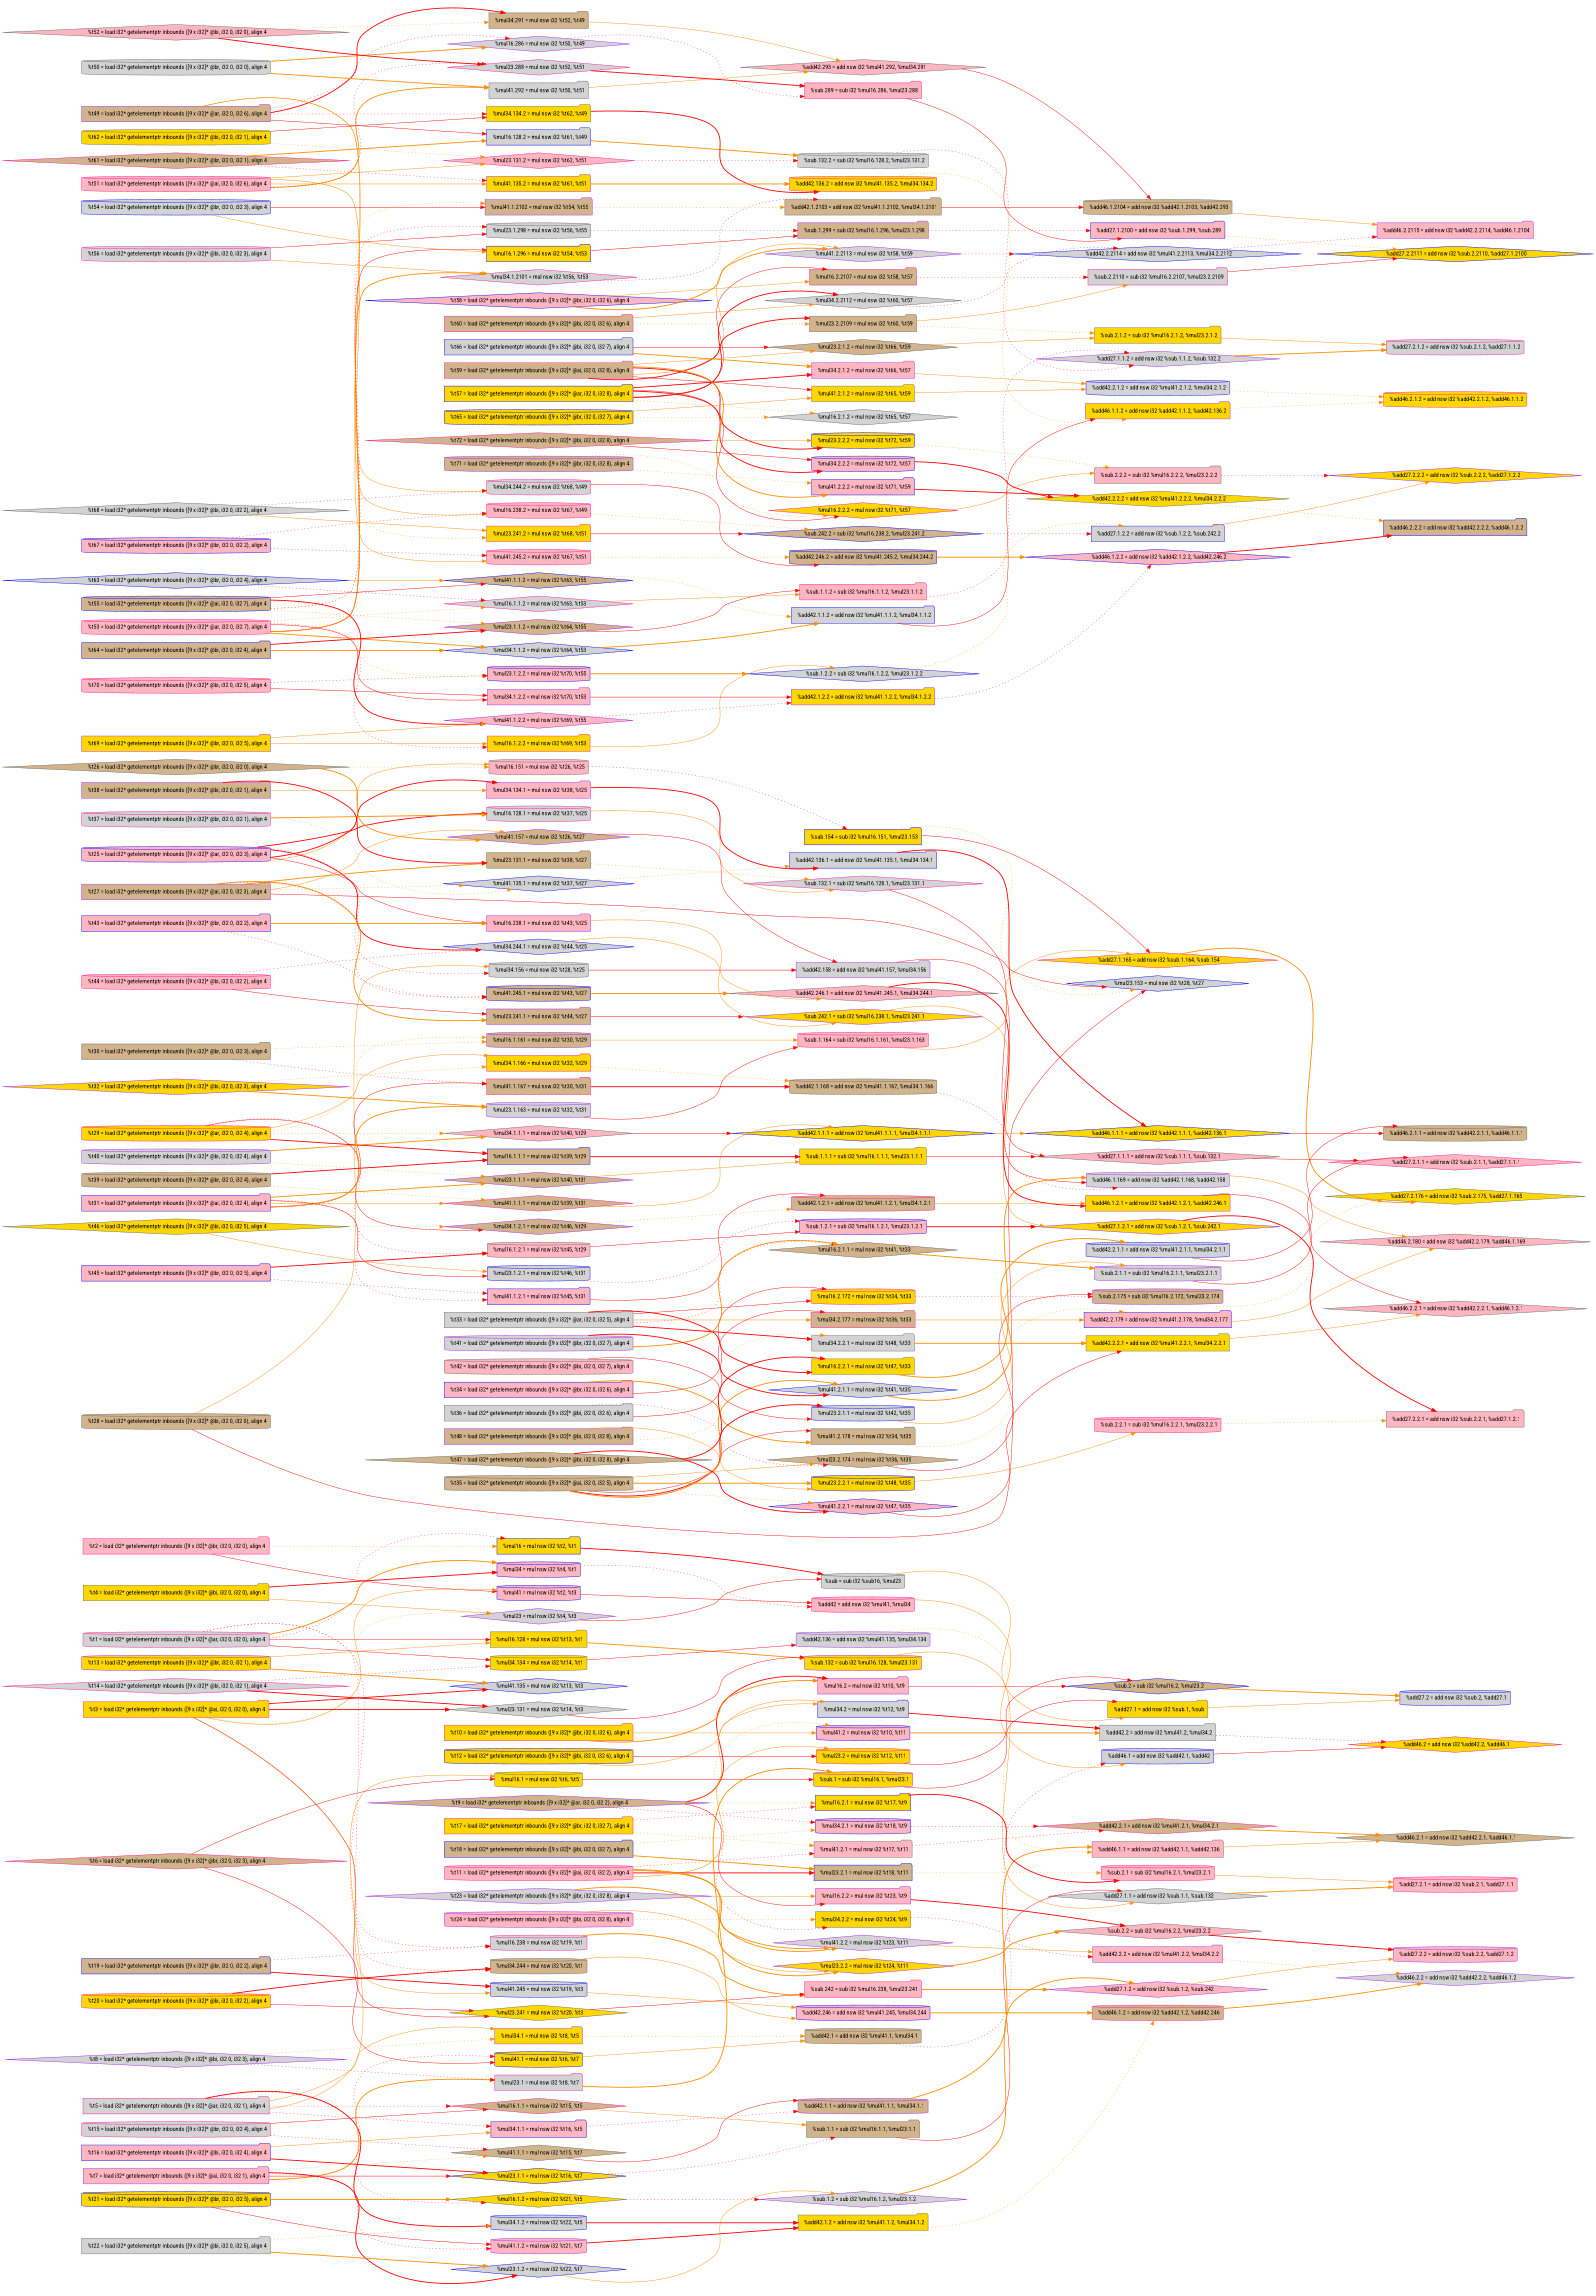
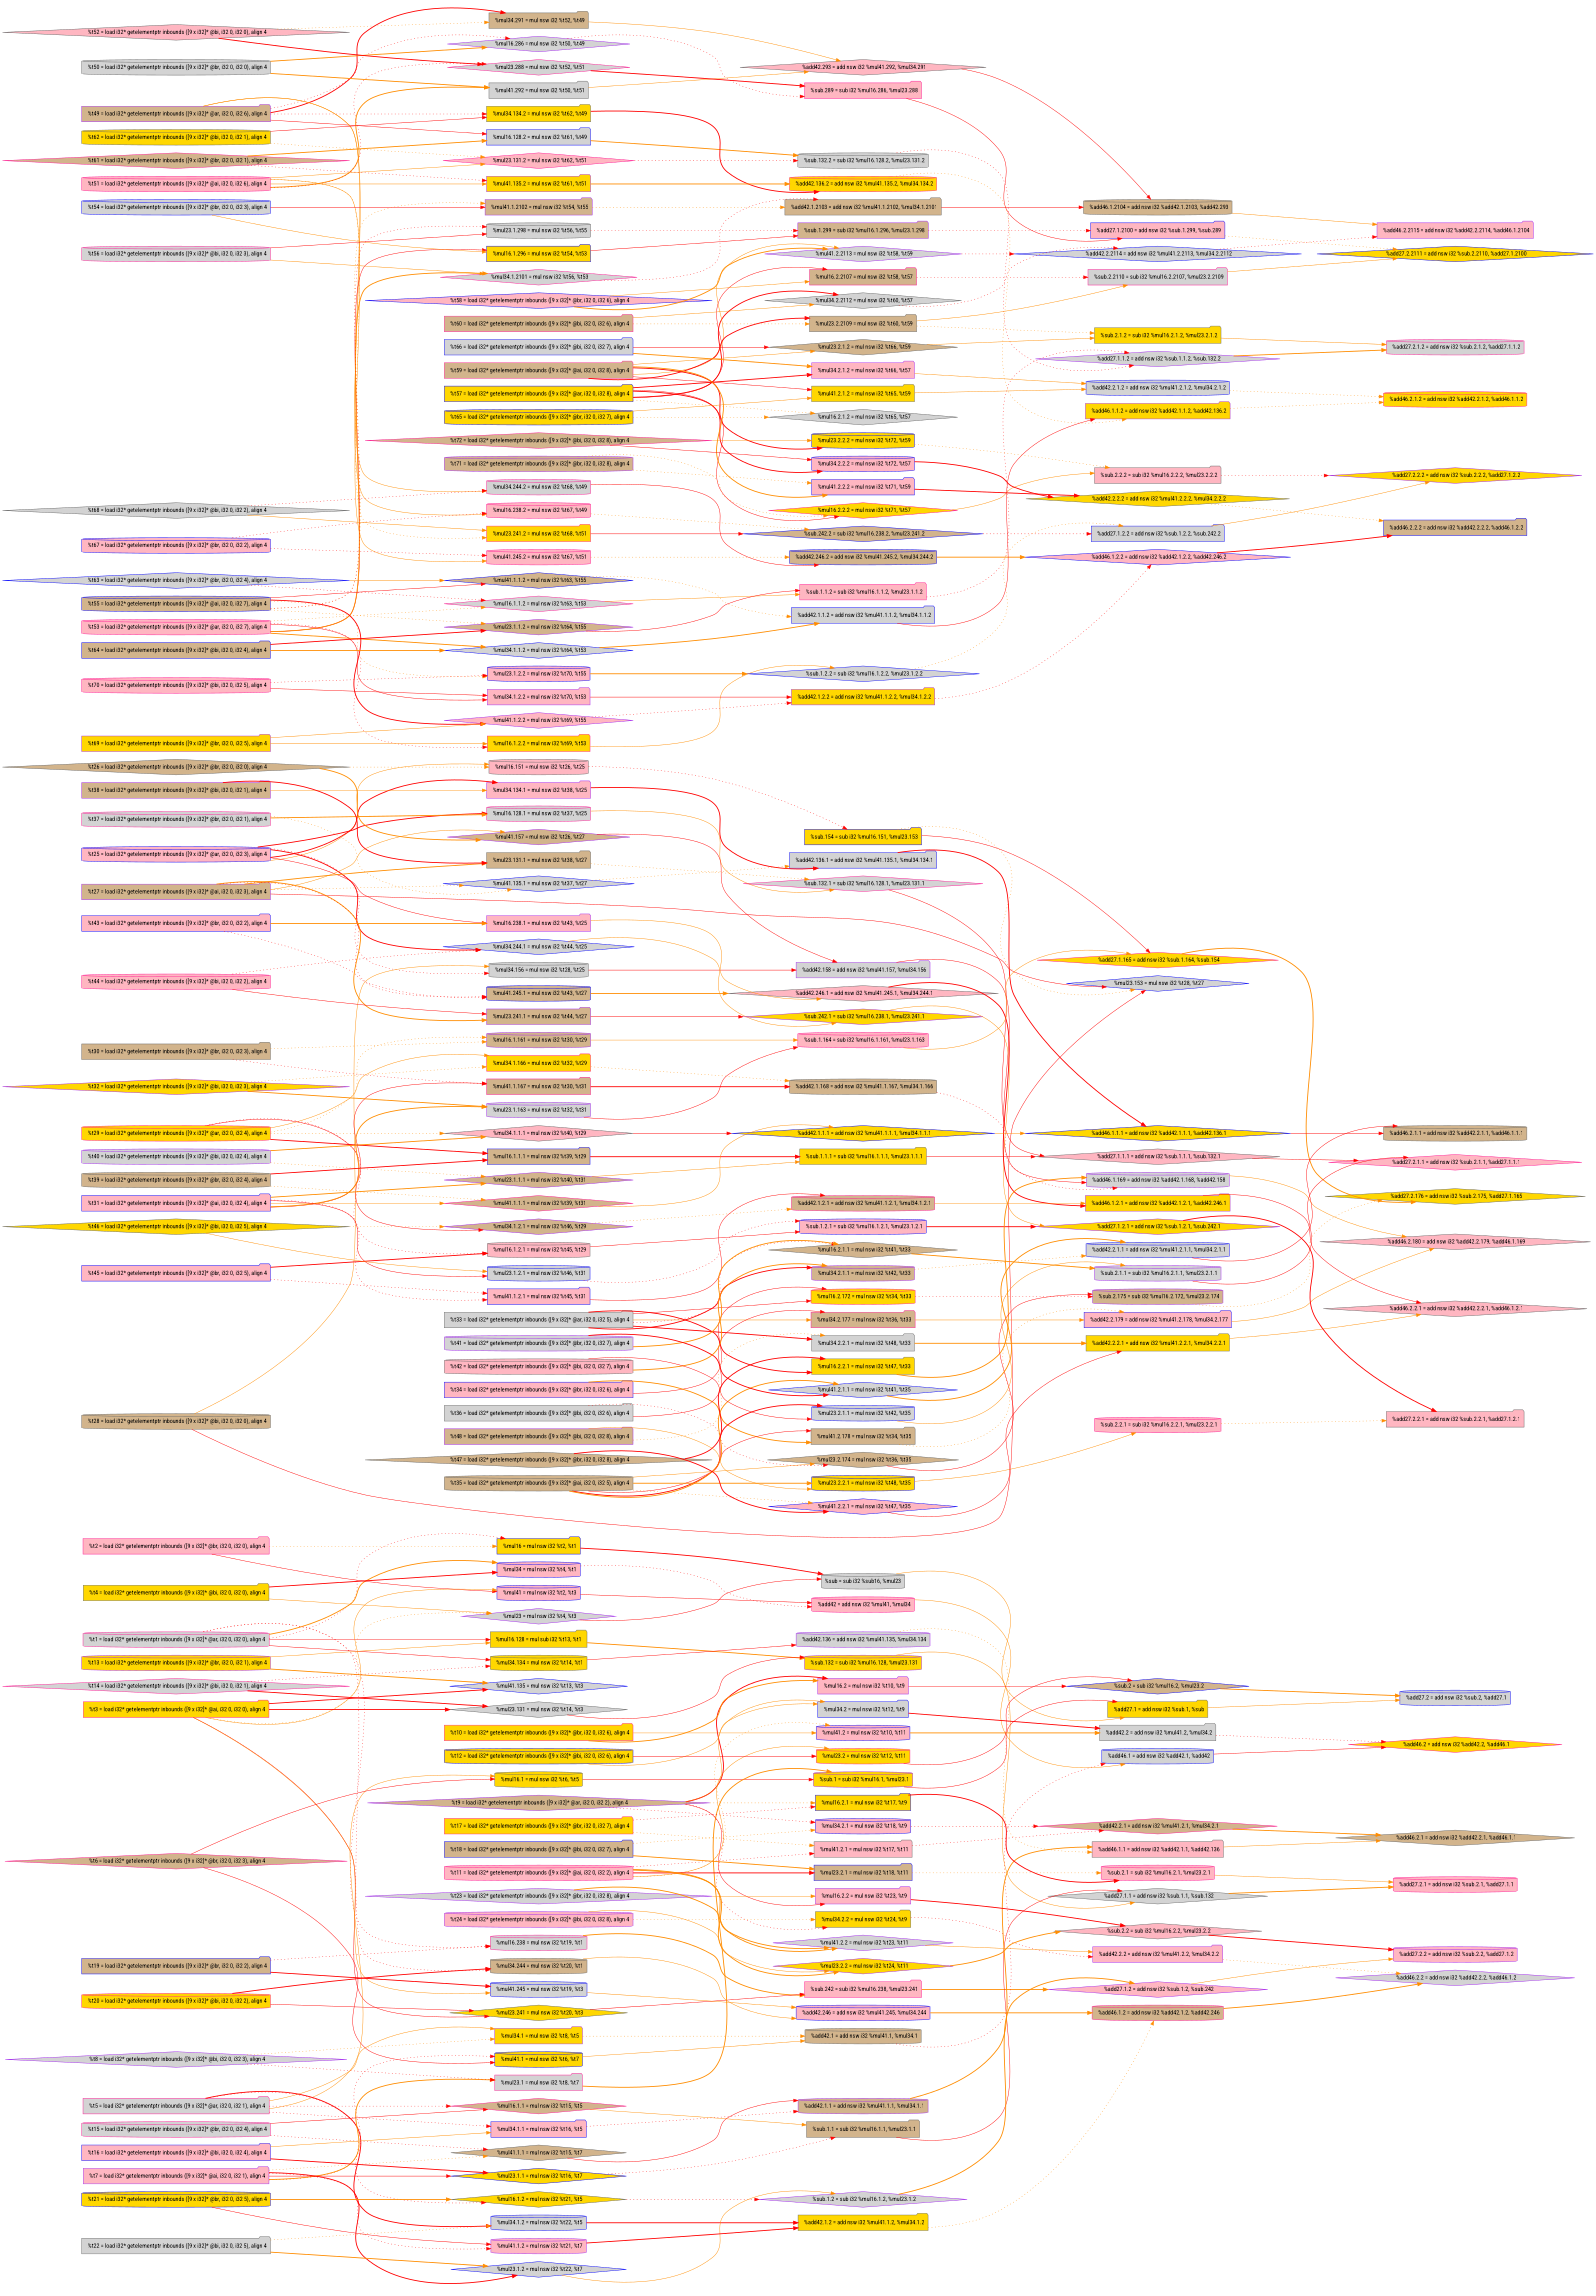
(1310, 265) -> (1310, 265)
none -> (863, 1273)
(539, 1640) -> (539, 1640)
